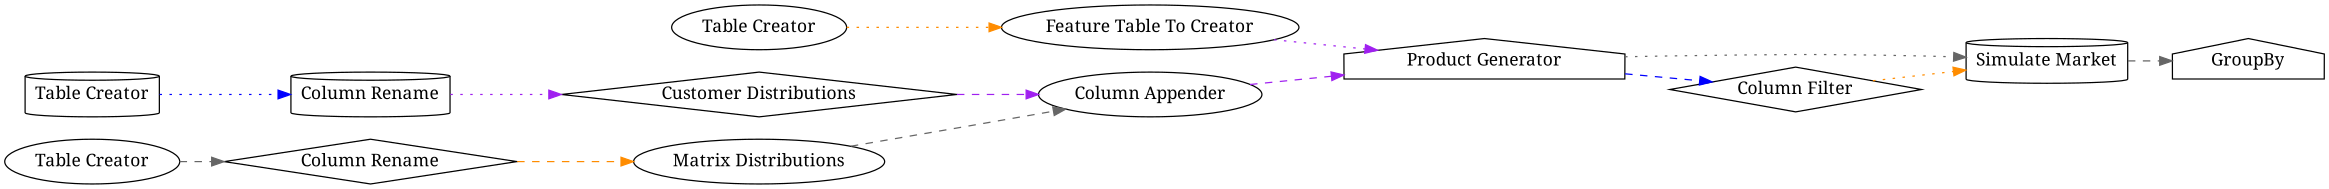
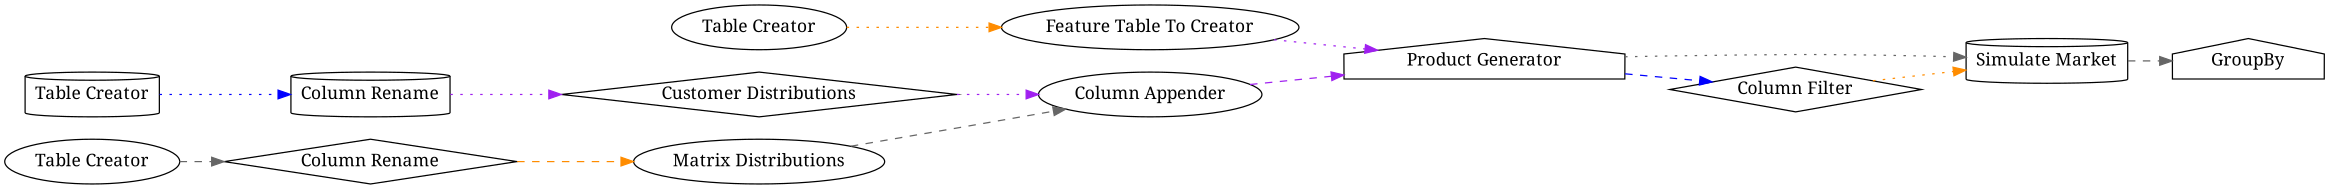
(991, 94) -> (991, 94)
